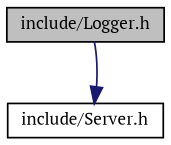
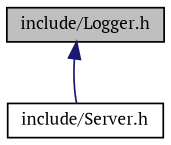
(97, 64) -> (74, 81)
